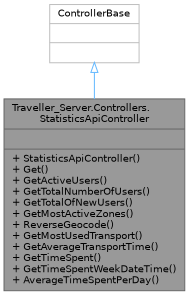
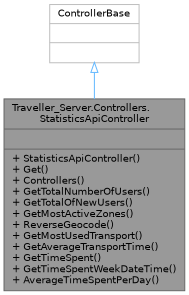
(60, 181) -> (49, 181)
